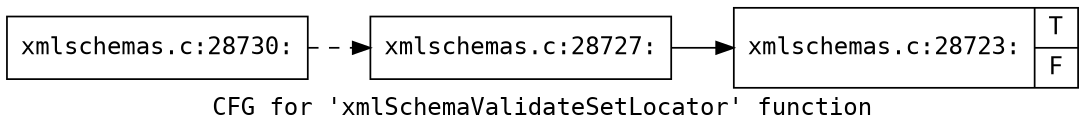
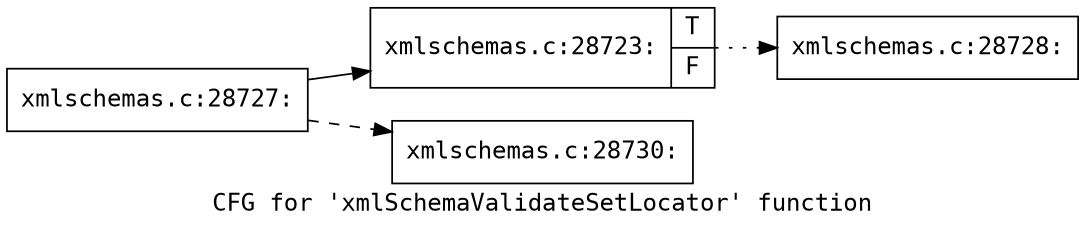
(330, 48) -> (341, 125)
none -> (928, 48)
